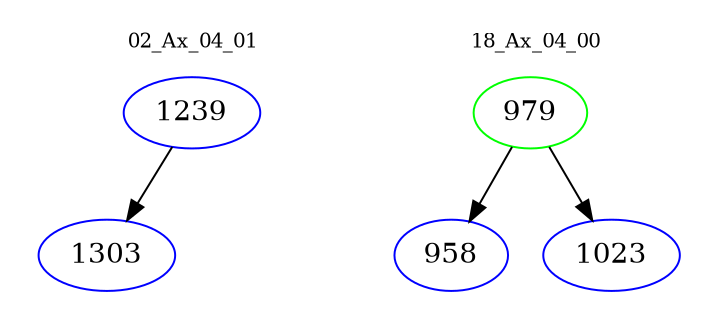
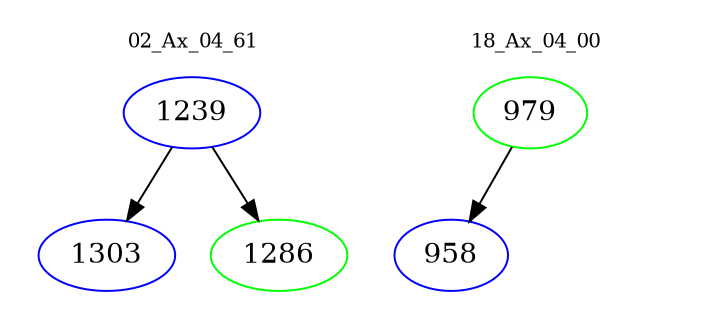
(193, 43) -> (193, 43)
none -> (279, 255)
(612, 255) -> none
